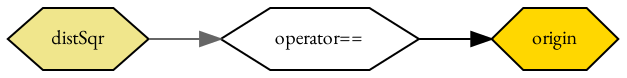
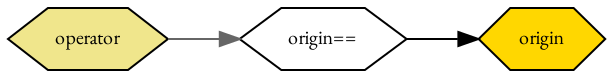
(78, 39) -> (88, 39)
(320, 39) -> (323, 39)
